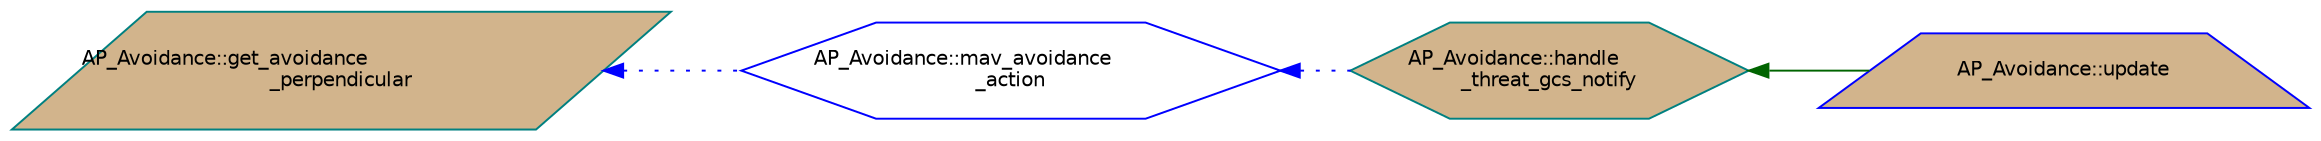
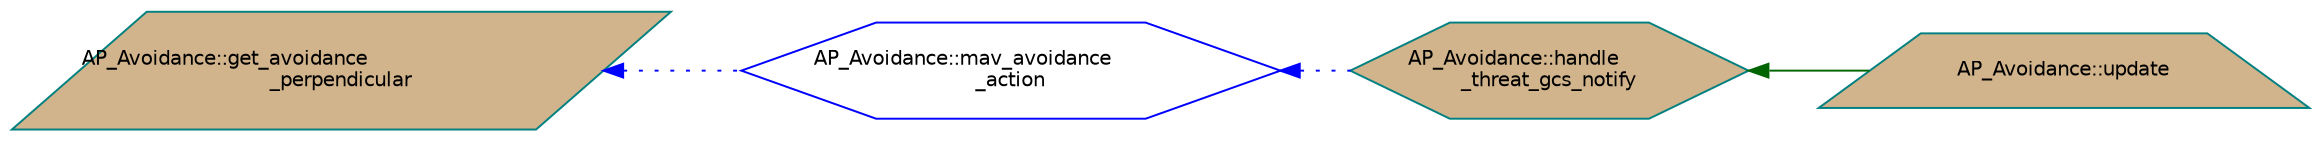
(2064, 71) -> (2064, 71)
